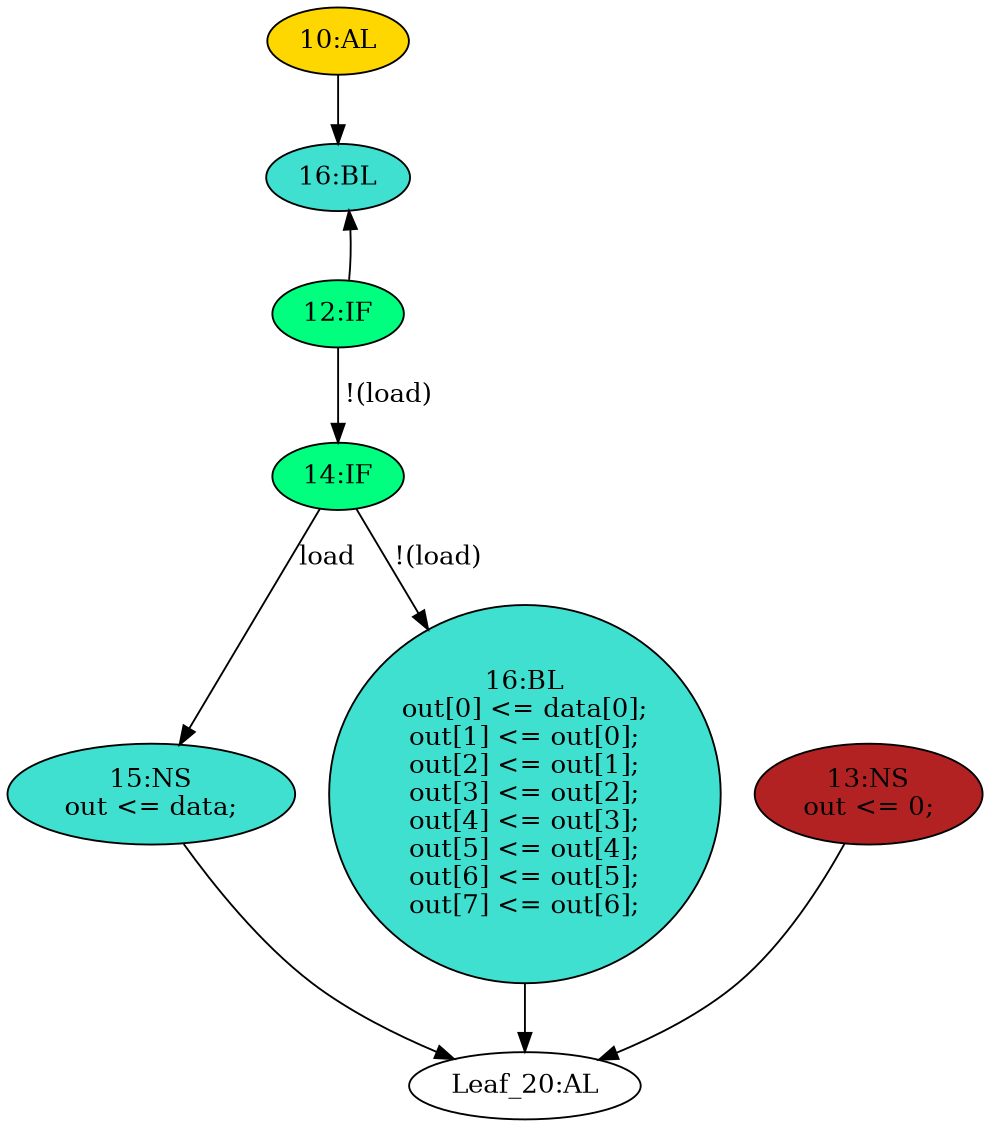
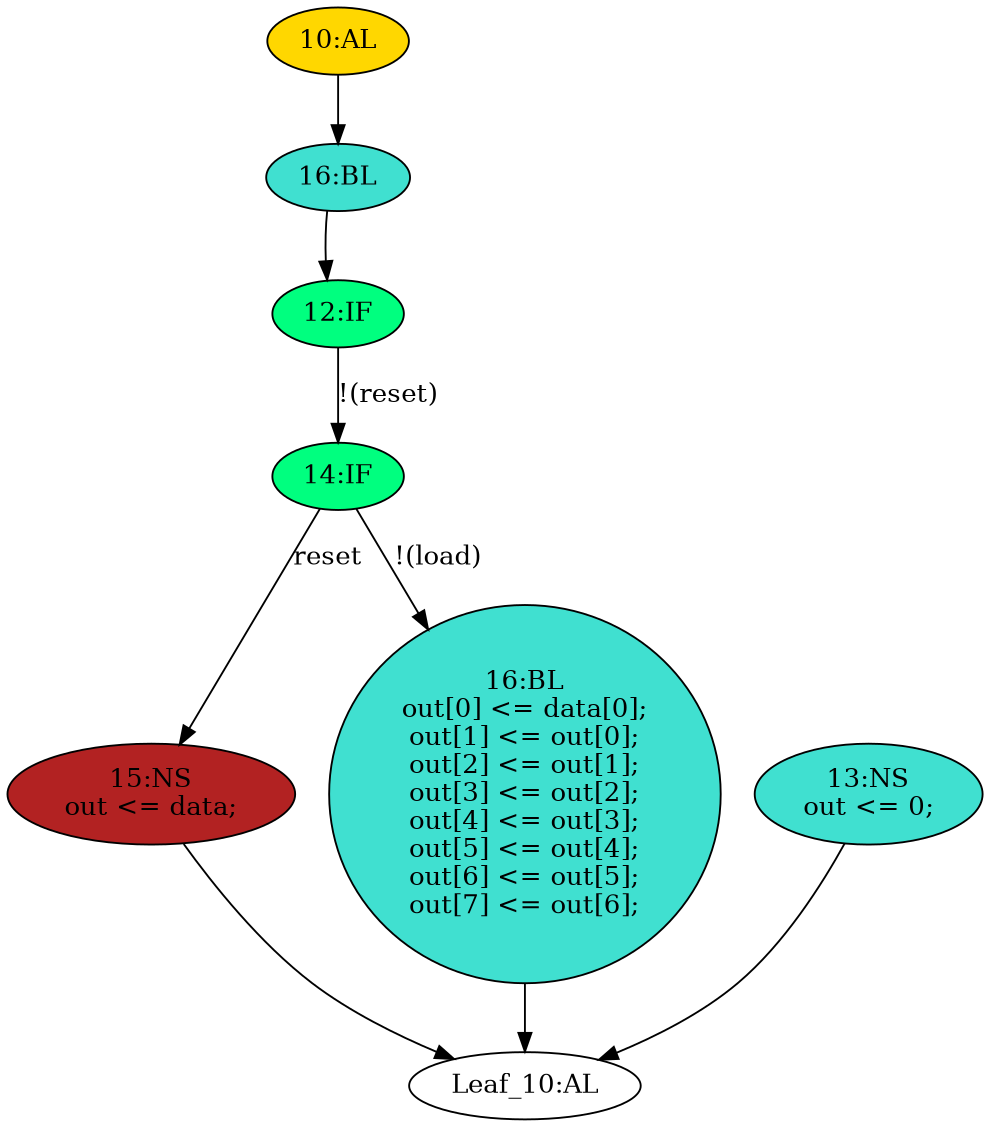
(351, 255) -> (326, 236)
(389, 395) -> (389, 395)
(328, 558) -> (328, 558)
(151, 794) -> (151, 794)
(869, 794) -> (869, 794)
(525, 1086) -> (525, 1086)
